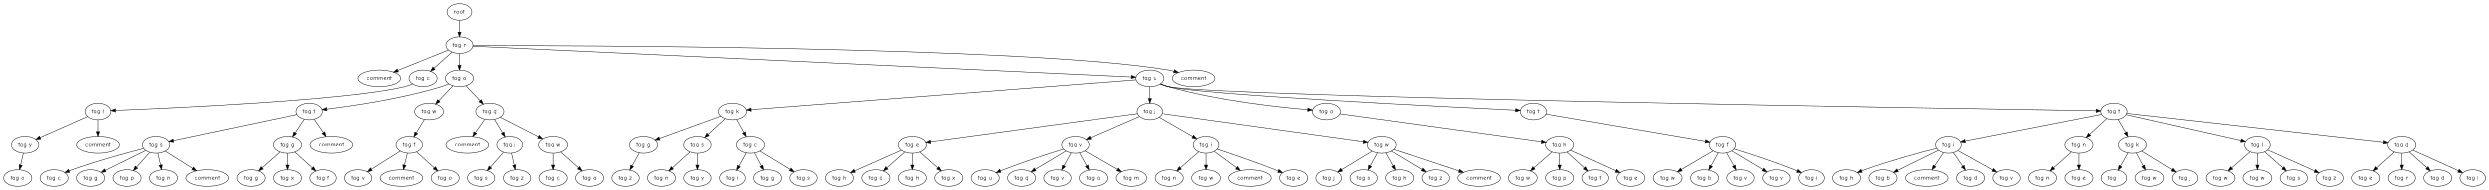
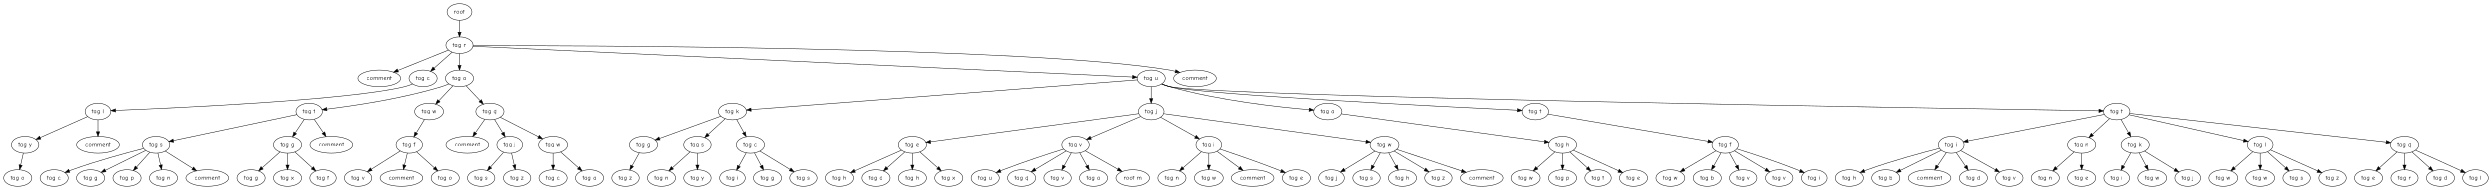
(1131, 178) -> (1133, 178)
